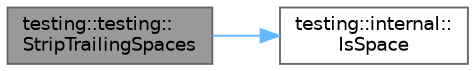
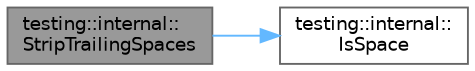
(110, 36) -> (110, 36)
